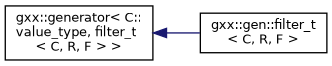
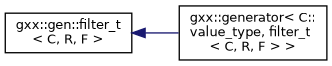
(183, 33) -> (162, 33)
